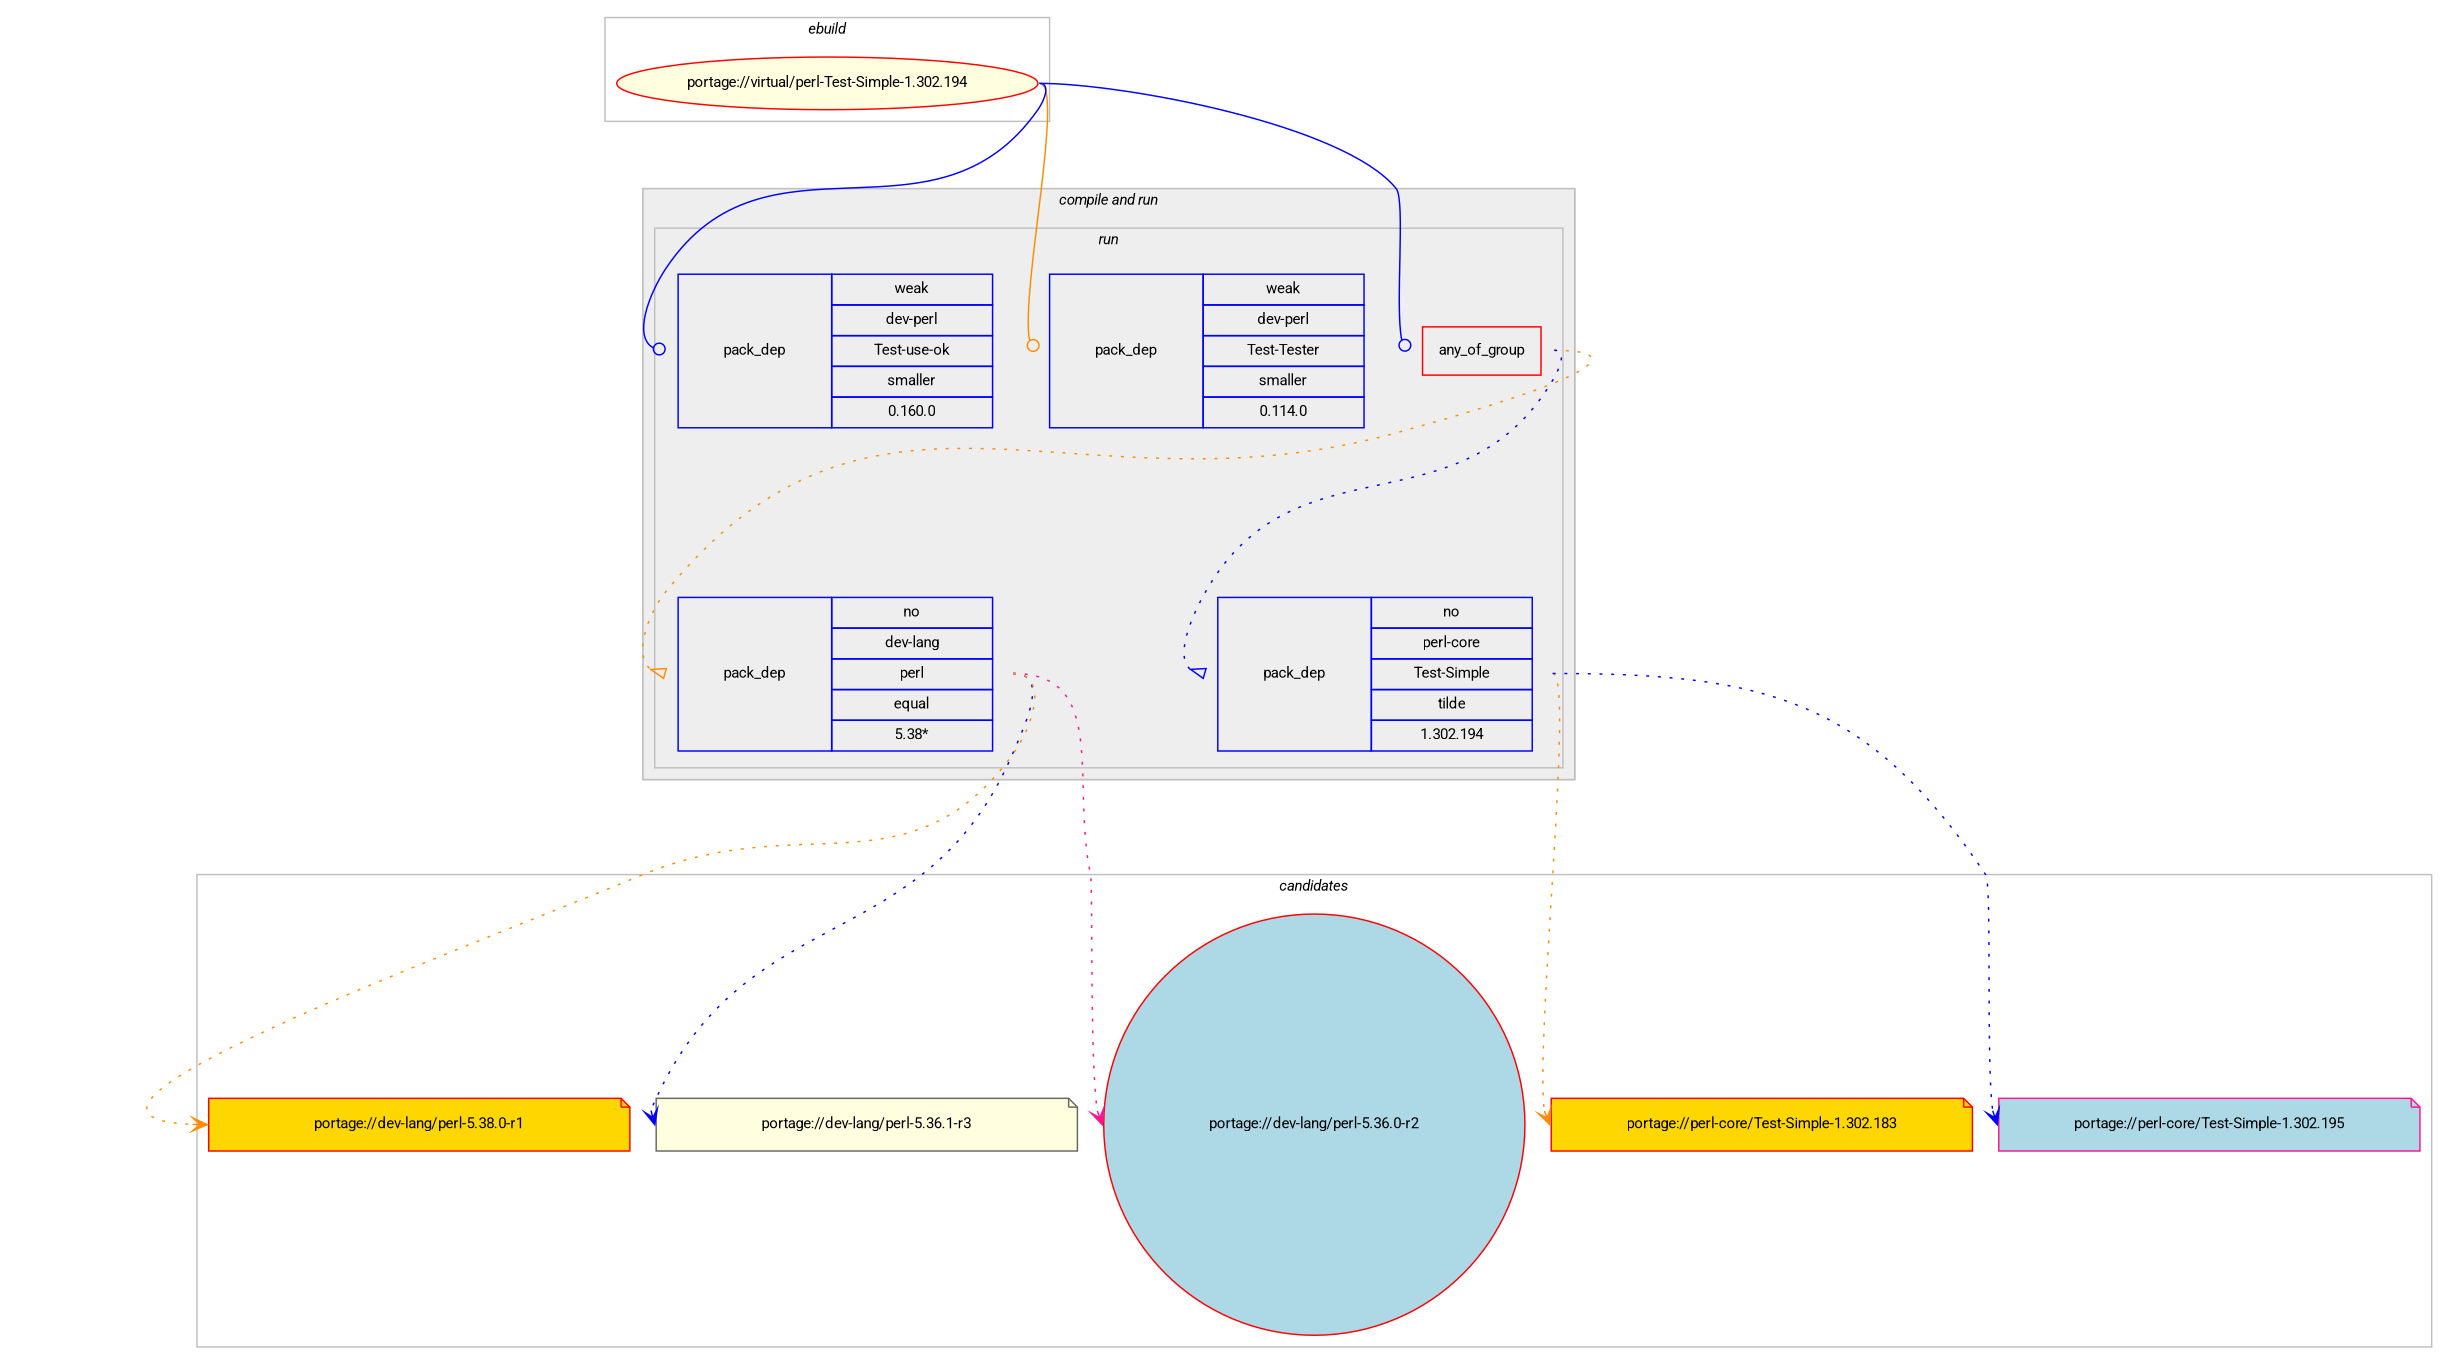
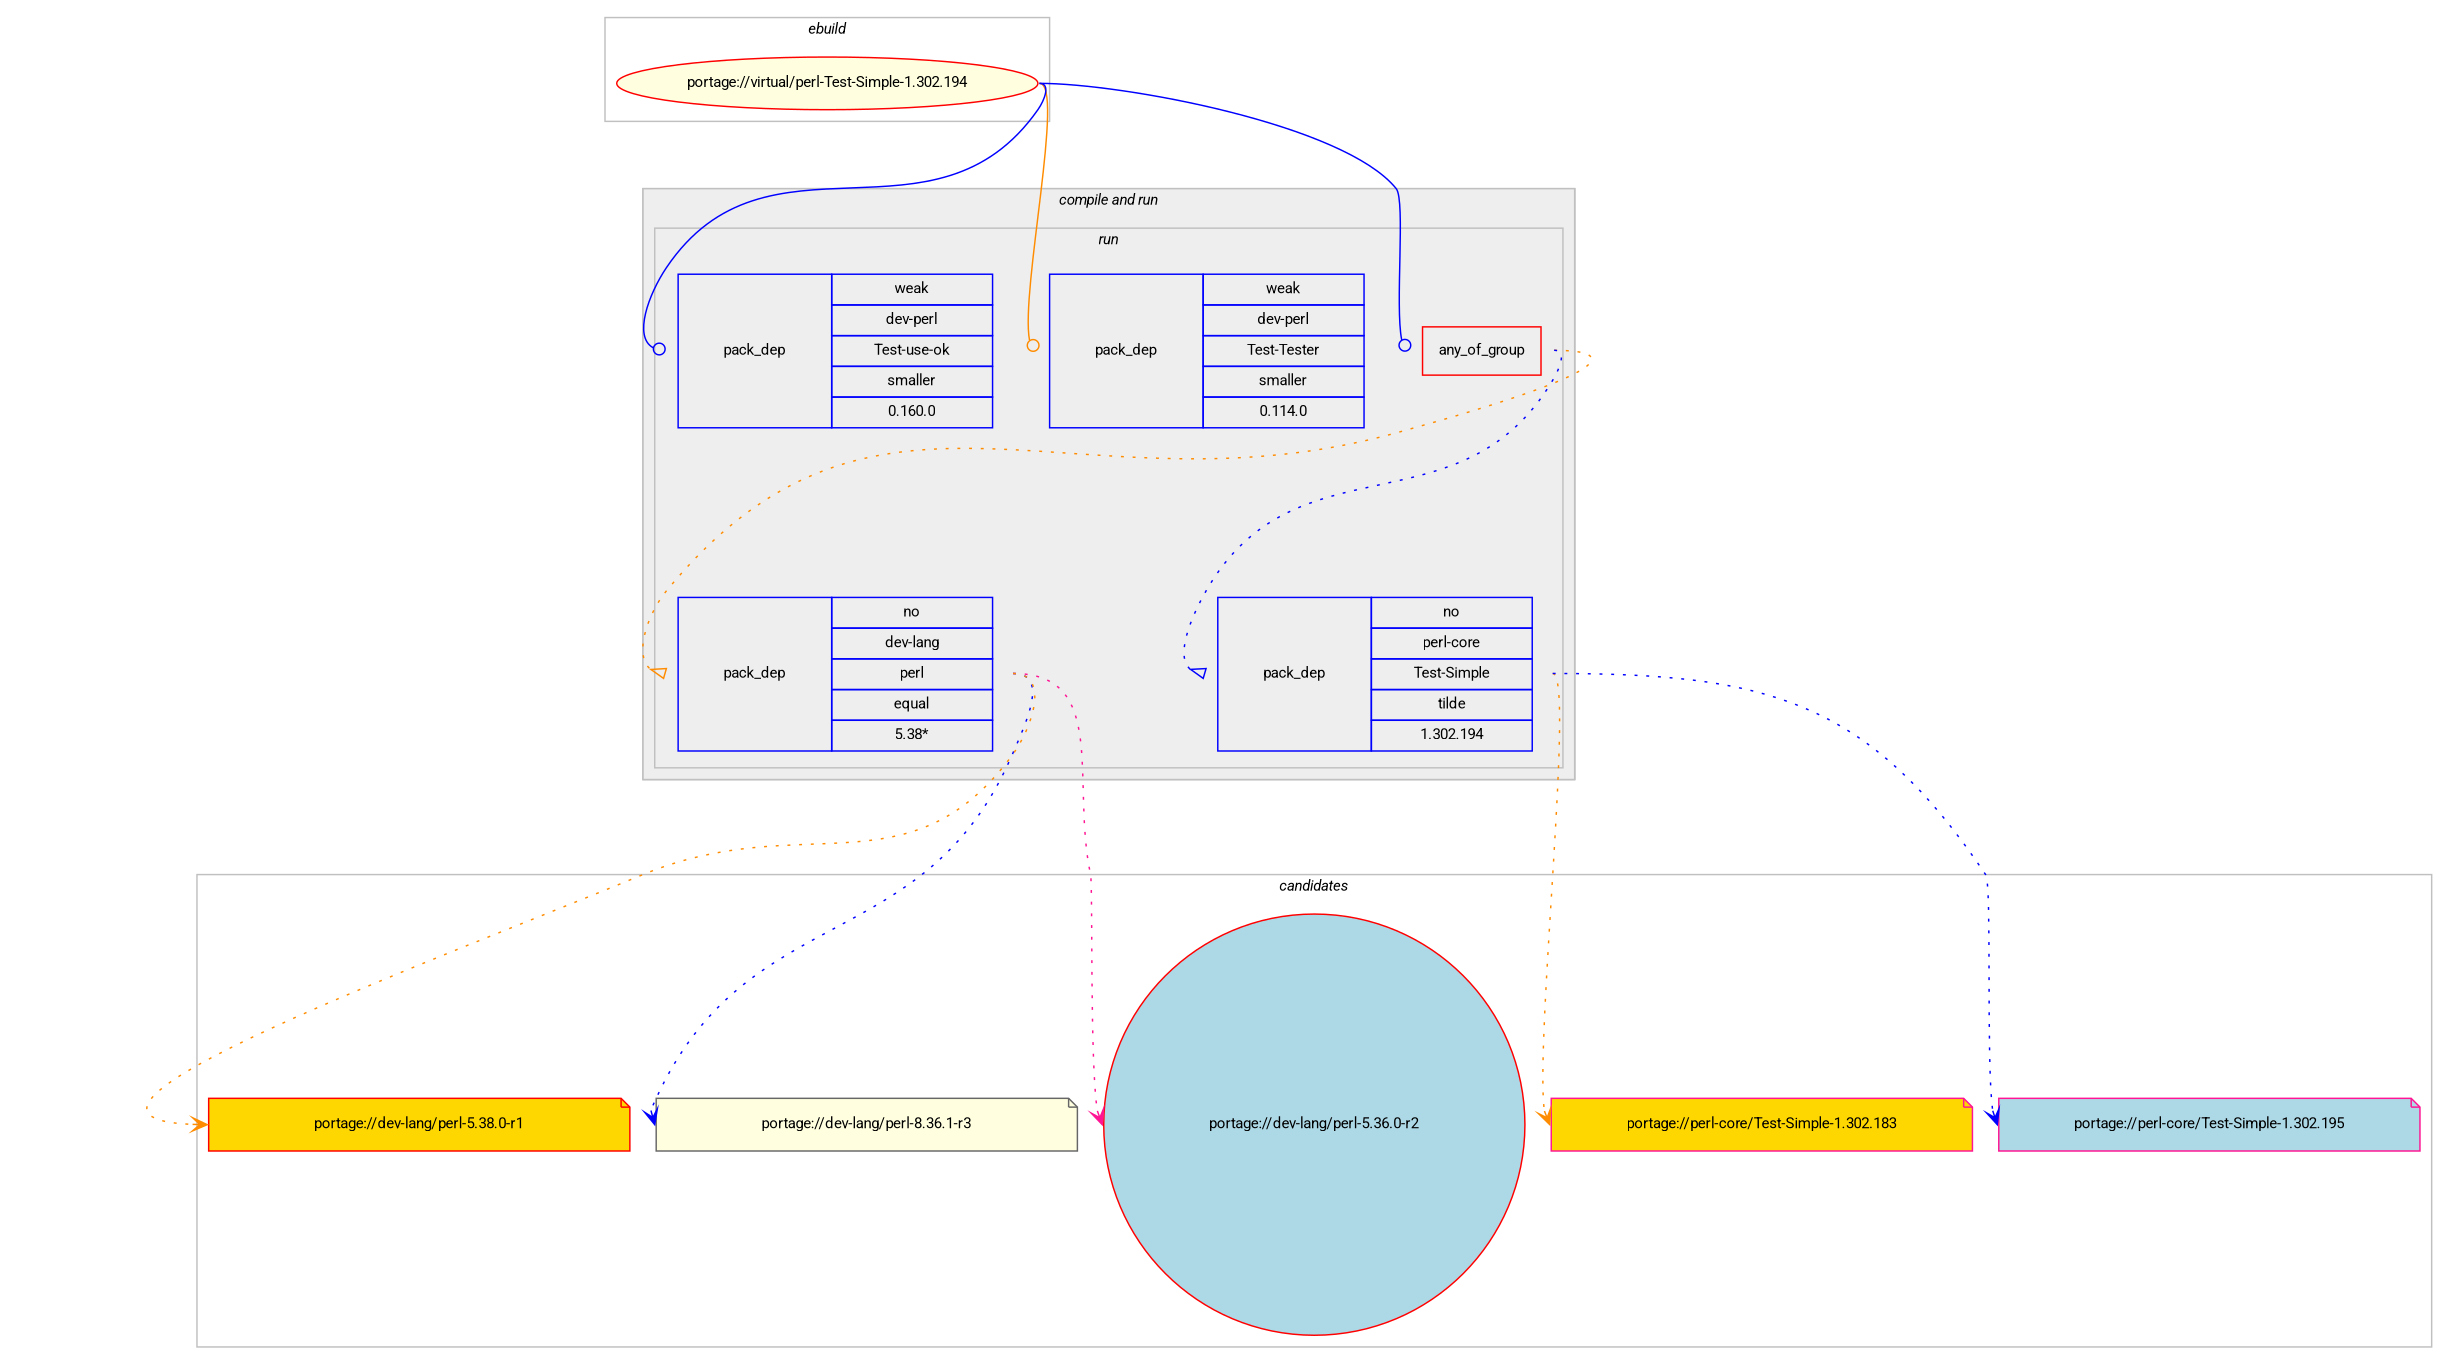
(867, 1125) -> (867, 1125)
(1762, 1125) -> (1762, 1125)
